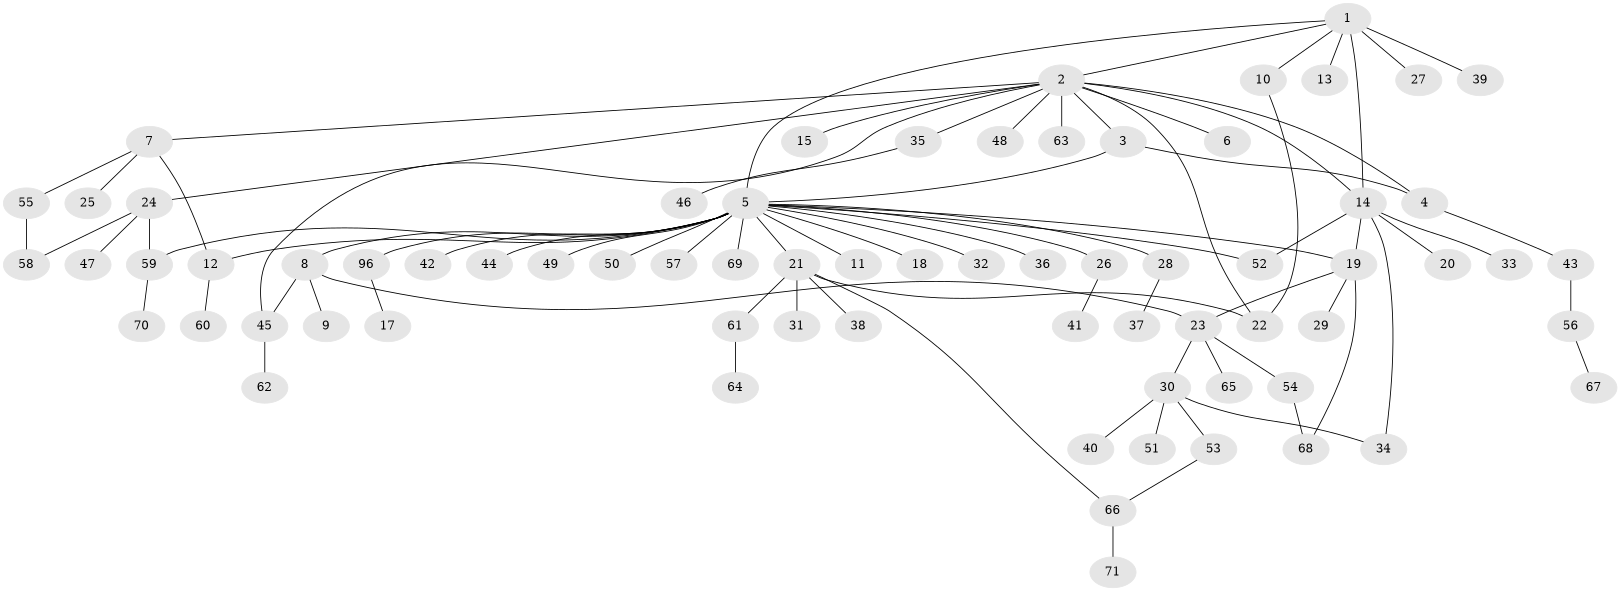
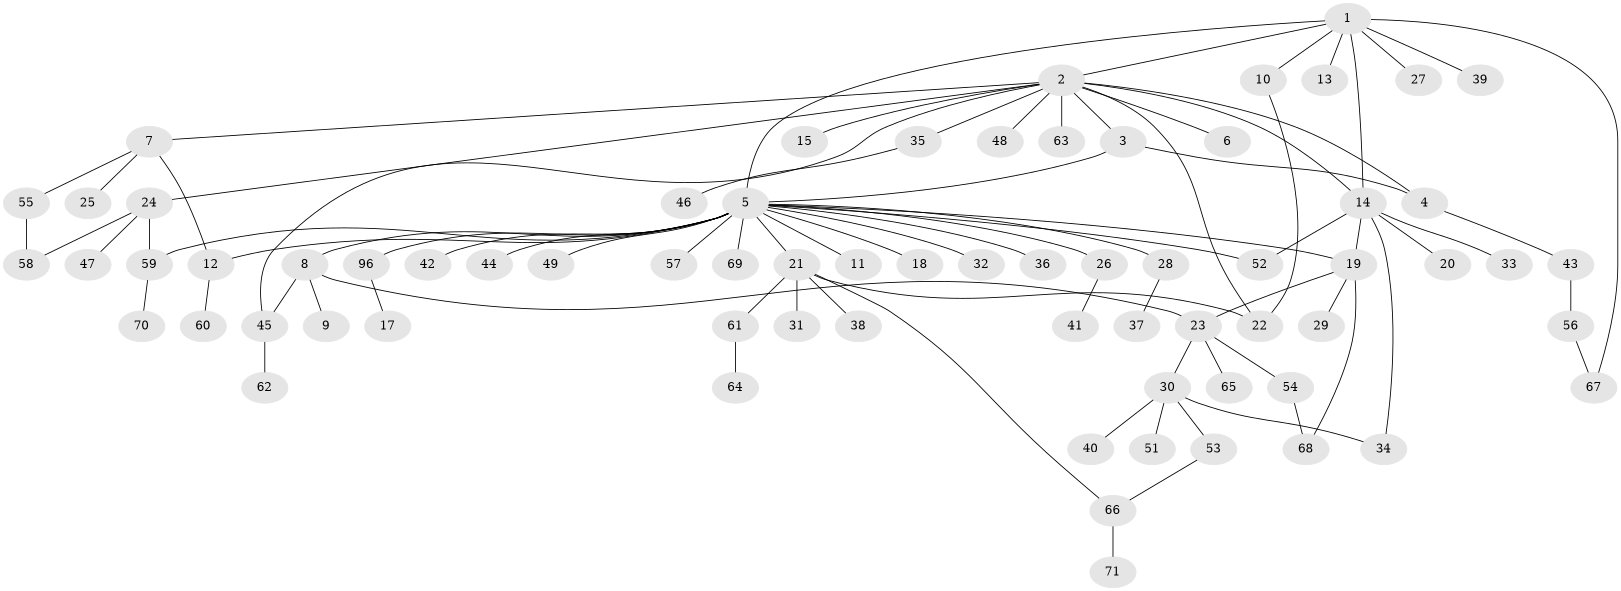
none -> (1611, 108)
(612, 265) -> none
